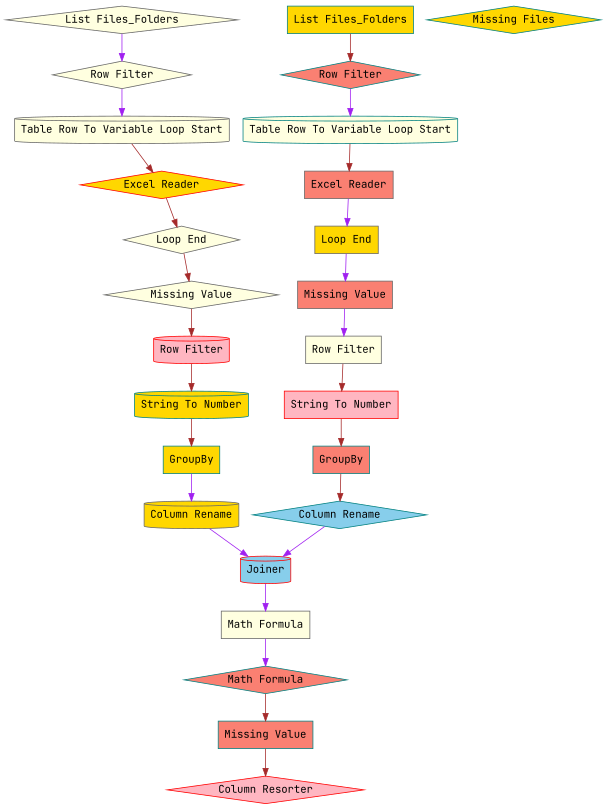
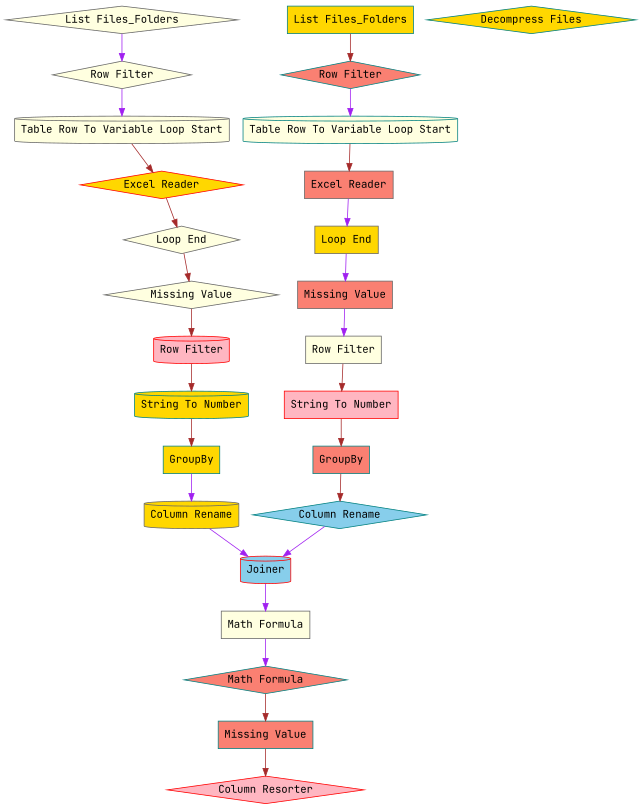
(514, 20) -> (531, 20)
